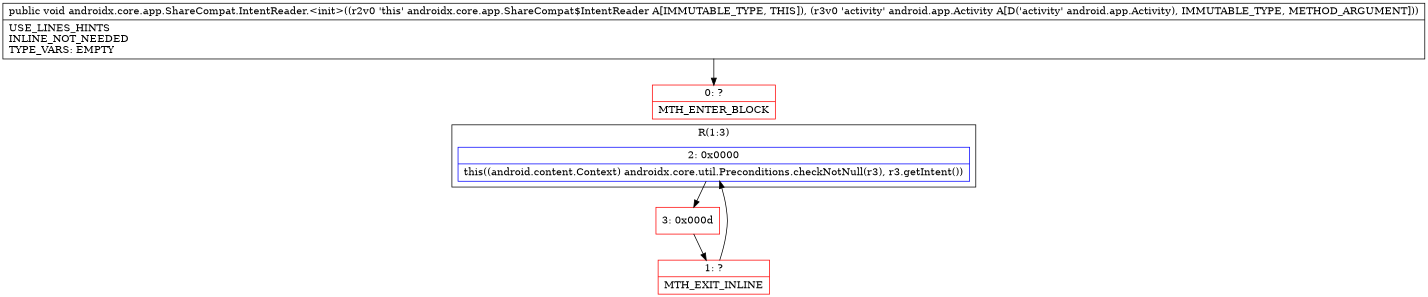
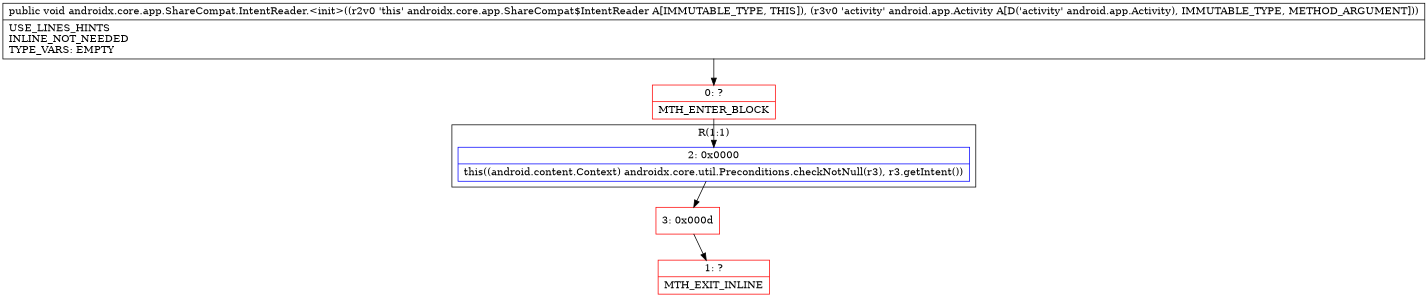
(714, 133) -> (714, 133)
(727, 224) -> (714, 129)
